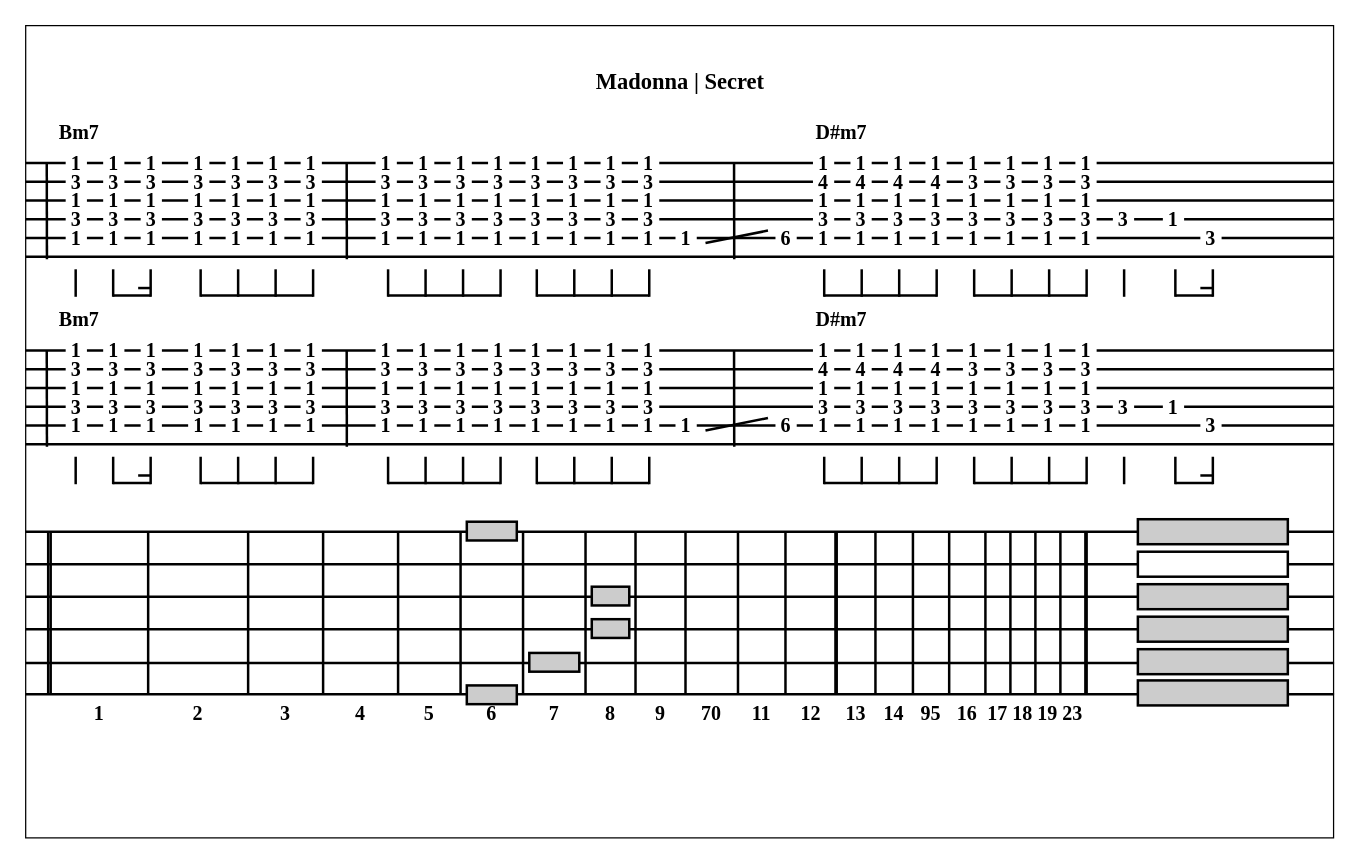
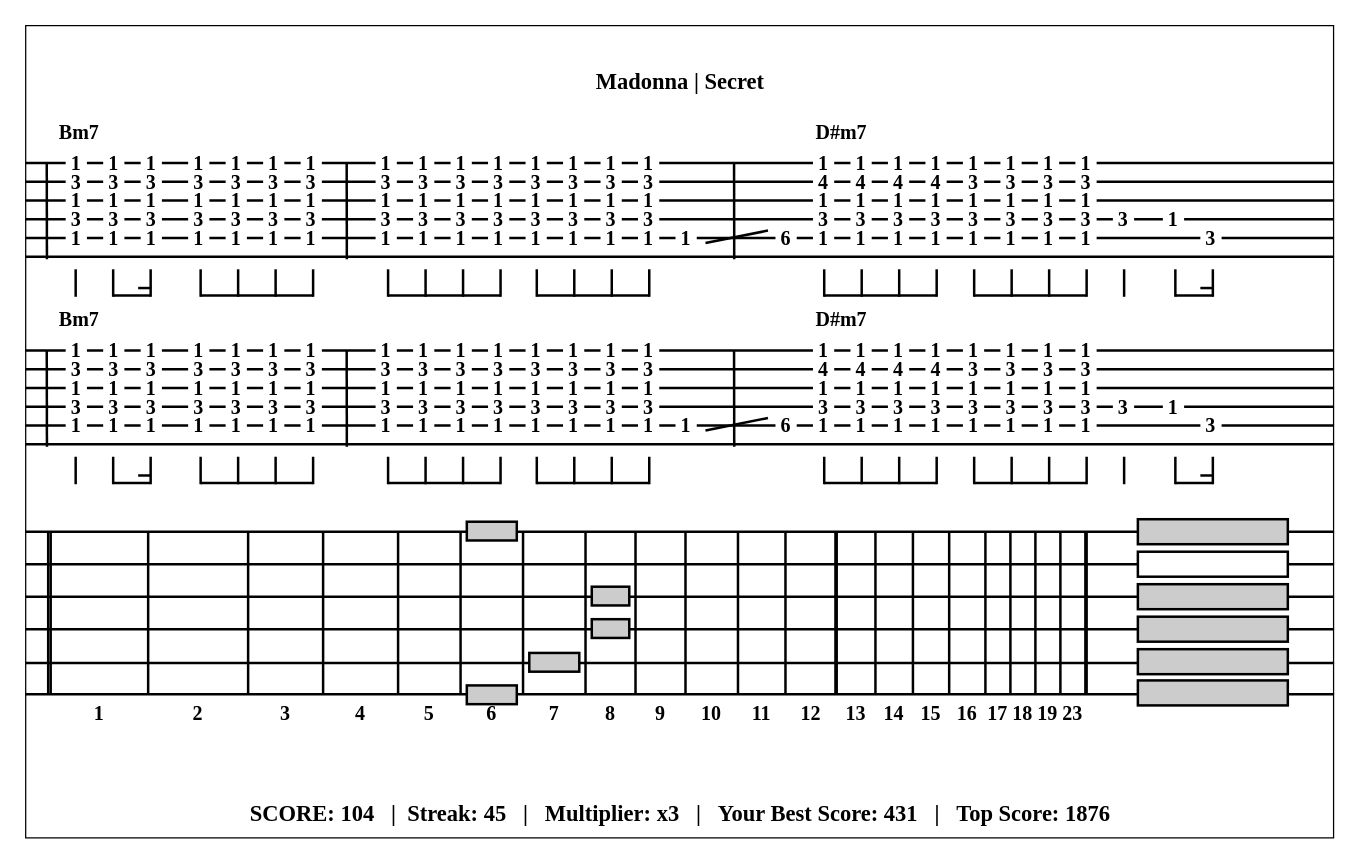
(712, 713) -> (712, 713)
(931, 713) -> (931, 713)
none -> (681, 814)
